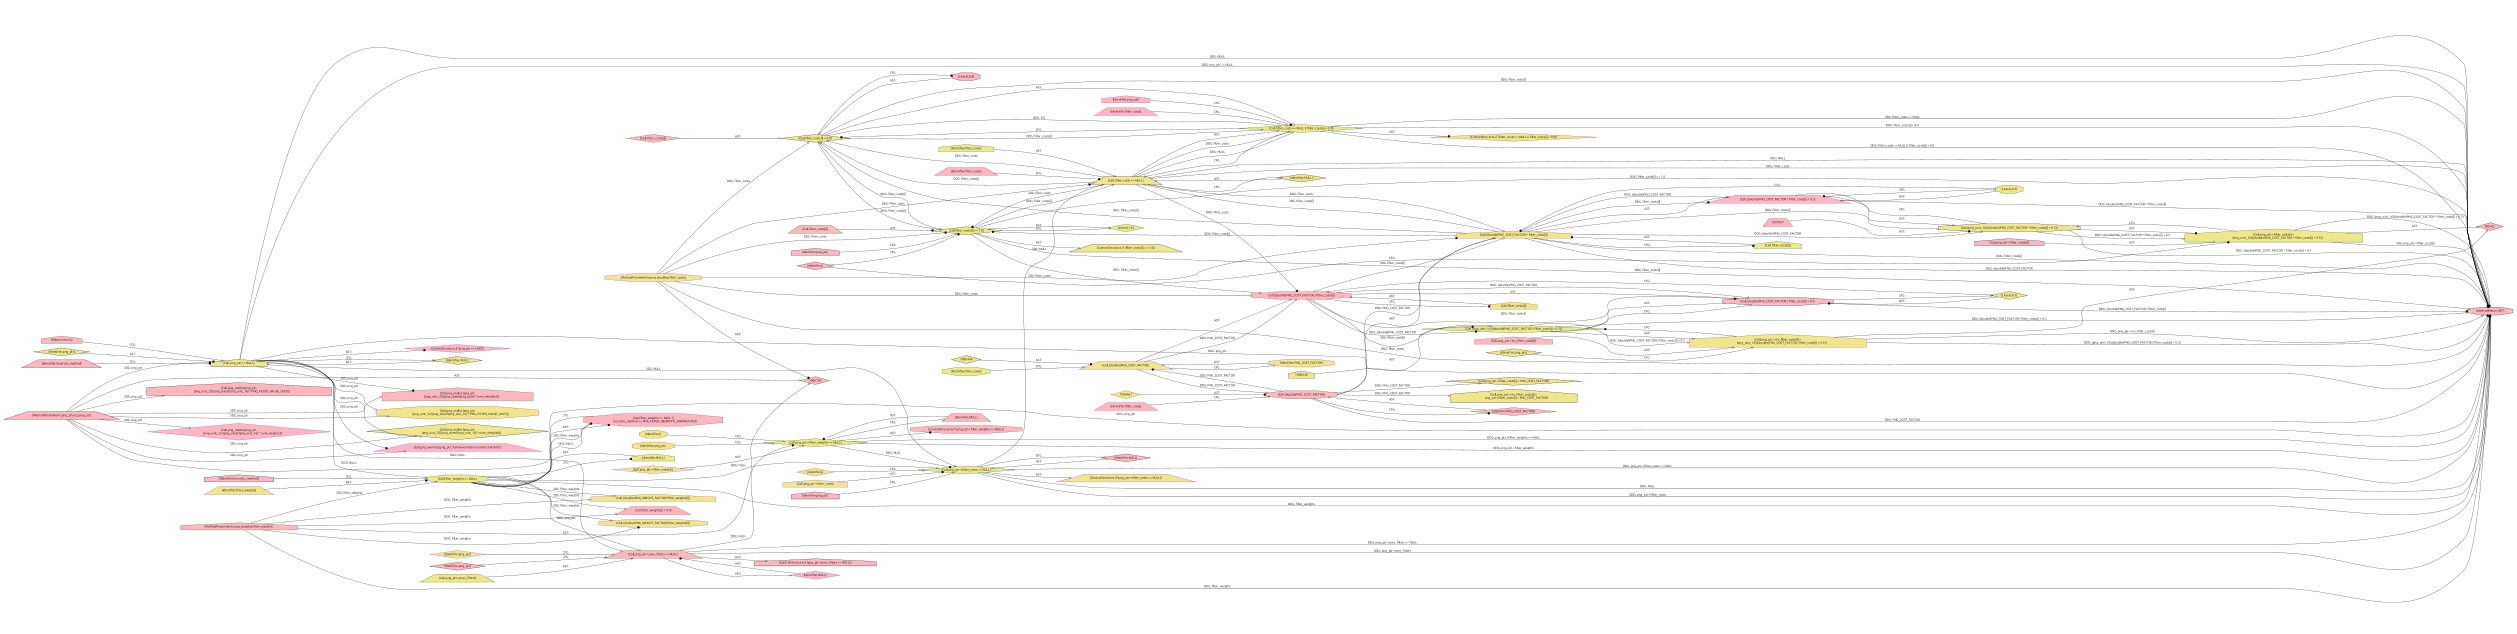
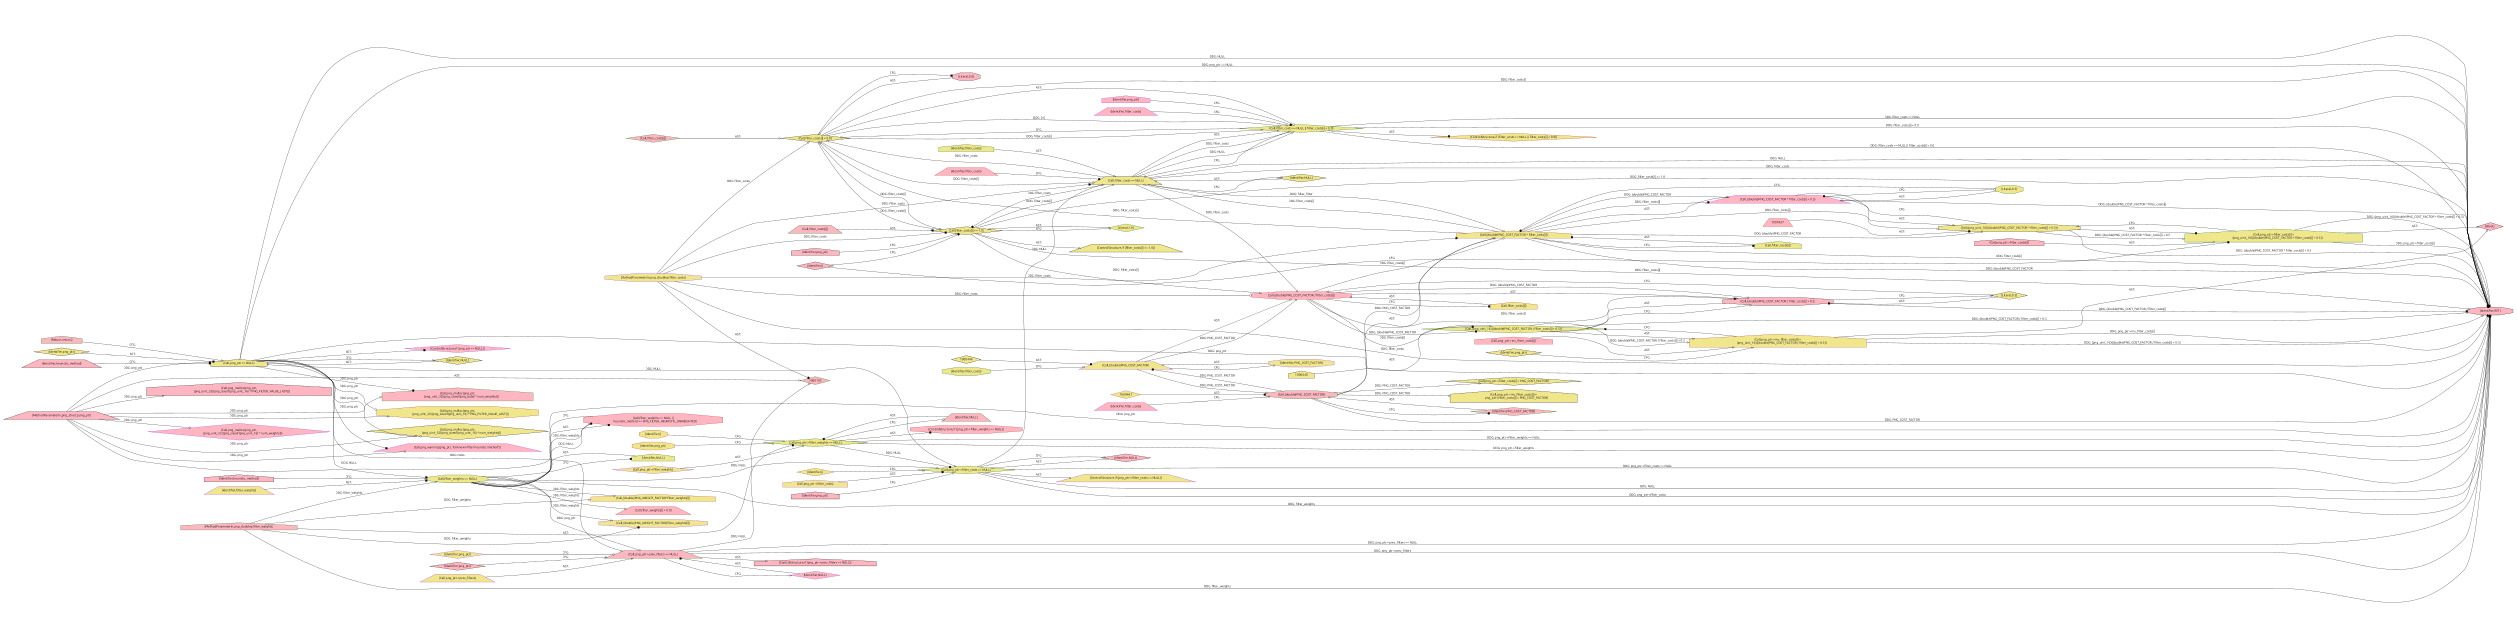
(1042, 132) -> (1042, 132)
(1301, 194) -> (1301, 194)
(1223, 226) -> (1223, 226)
(1225, 236) -> none
(2490, 311) -> (2490, 311)
(458, 349) -> (458, 349)
(333, 440) -> (333, 440)
(456, 522) -> none
(458, 578) -> (458, 578)
